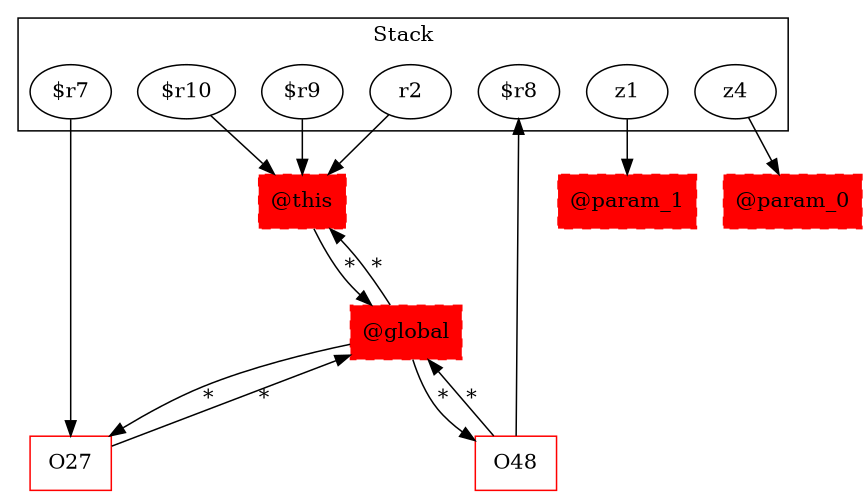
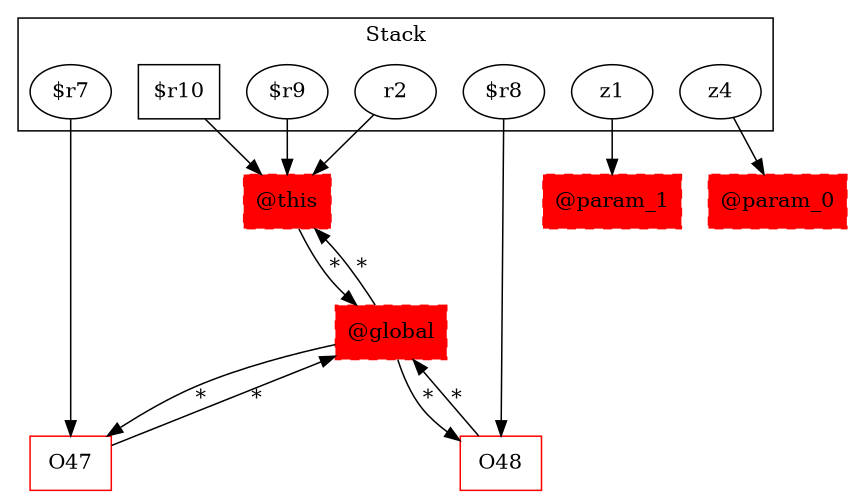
(187, 92) -> (179, 92)
(517, 285) -> (502, 270)
(71, 463) -> (71, 463)
